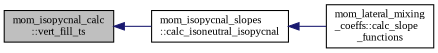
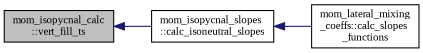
(220, 26) -> (213, 26)
(380, 26) -> (365, 26)
